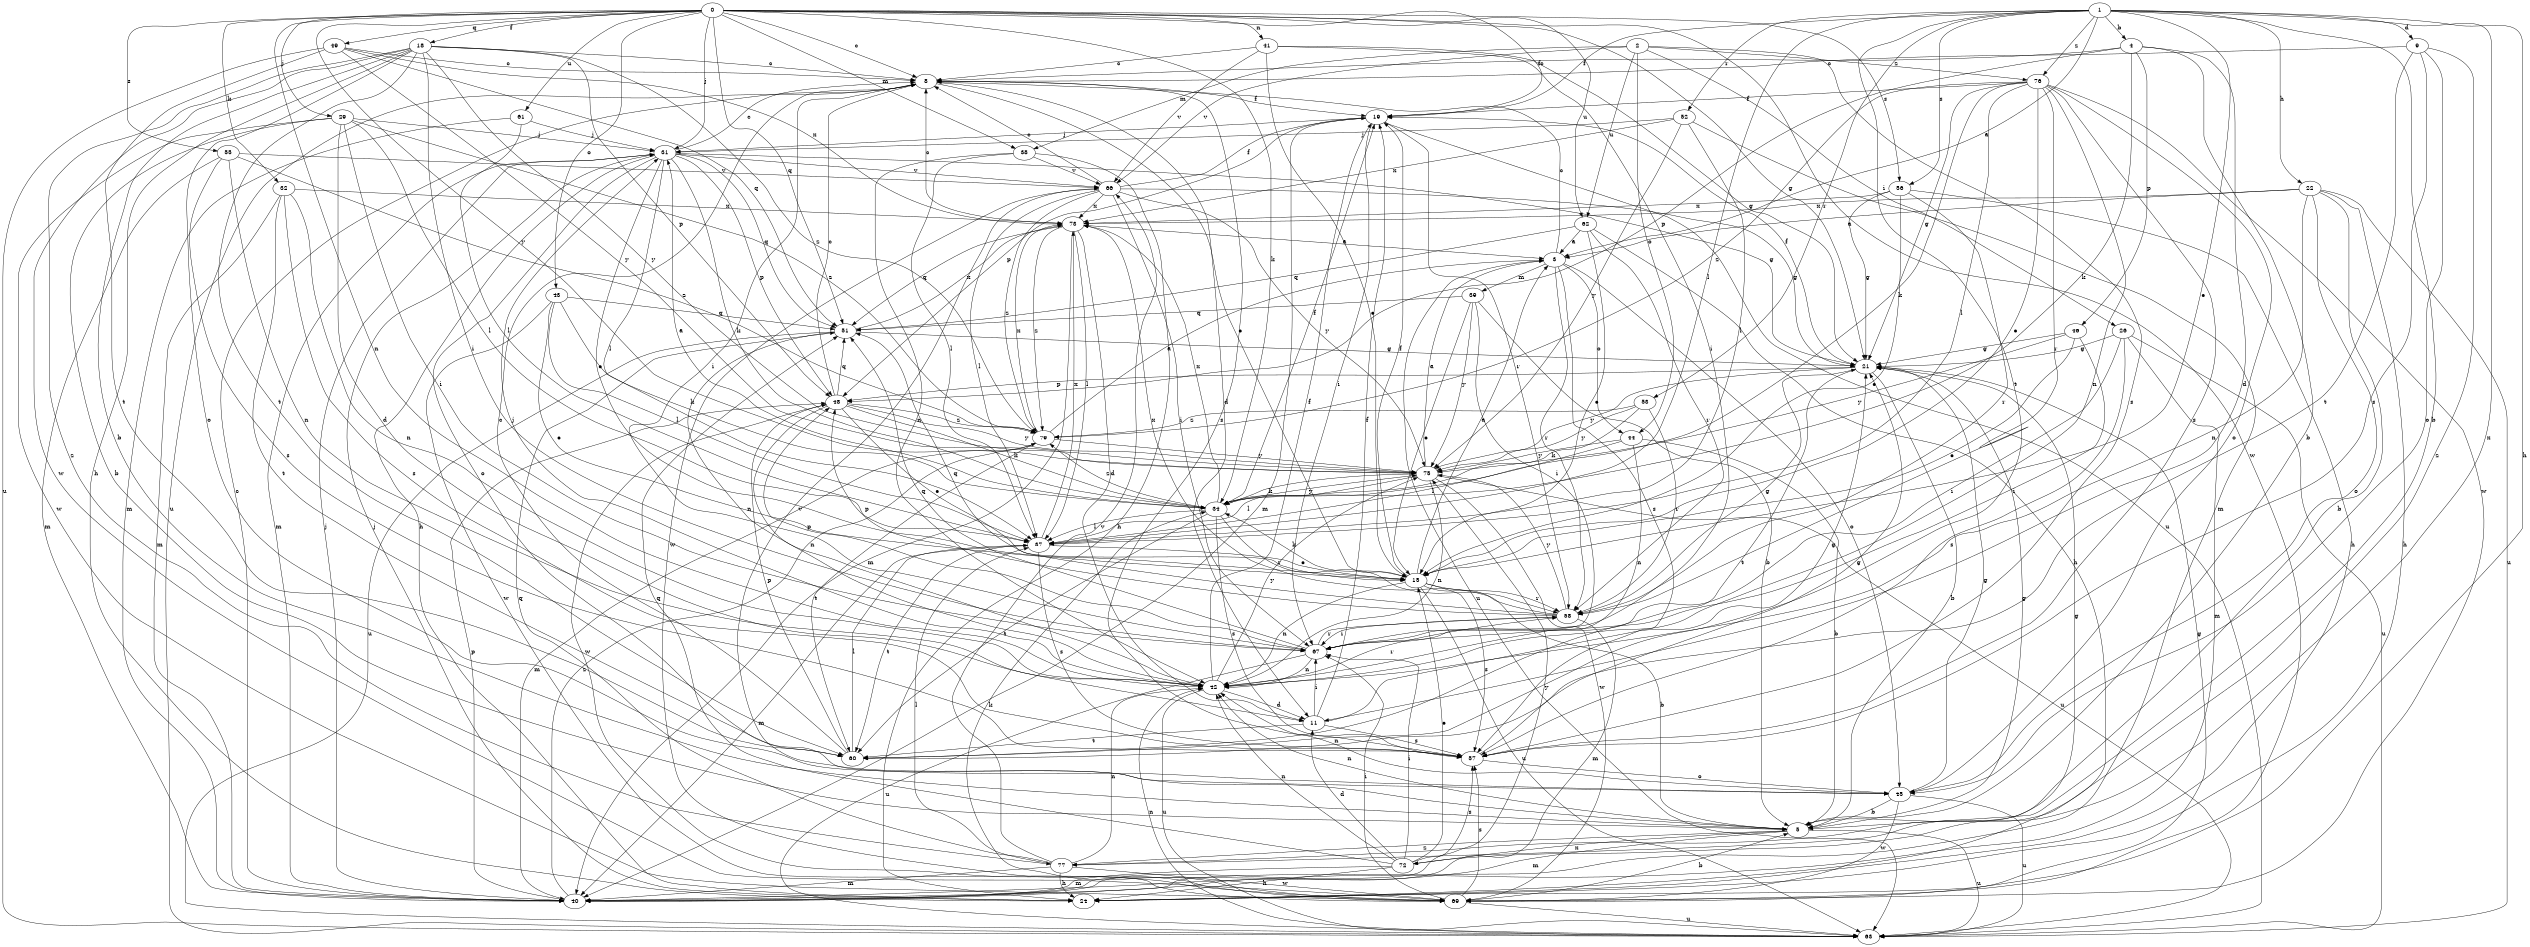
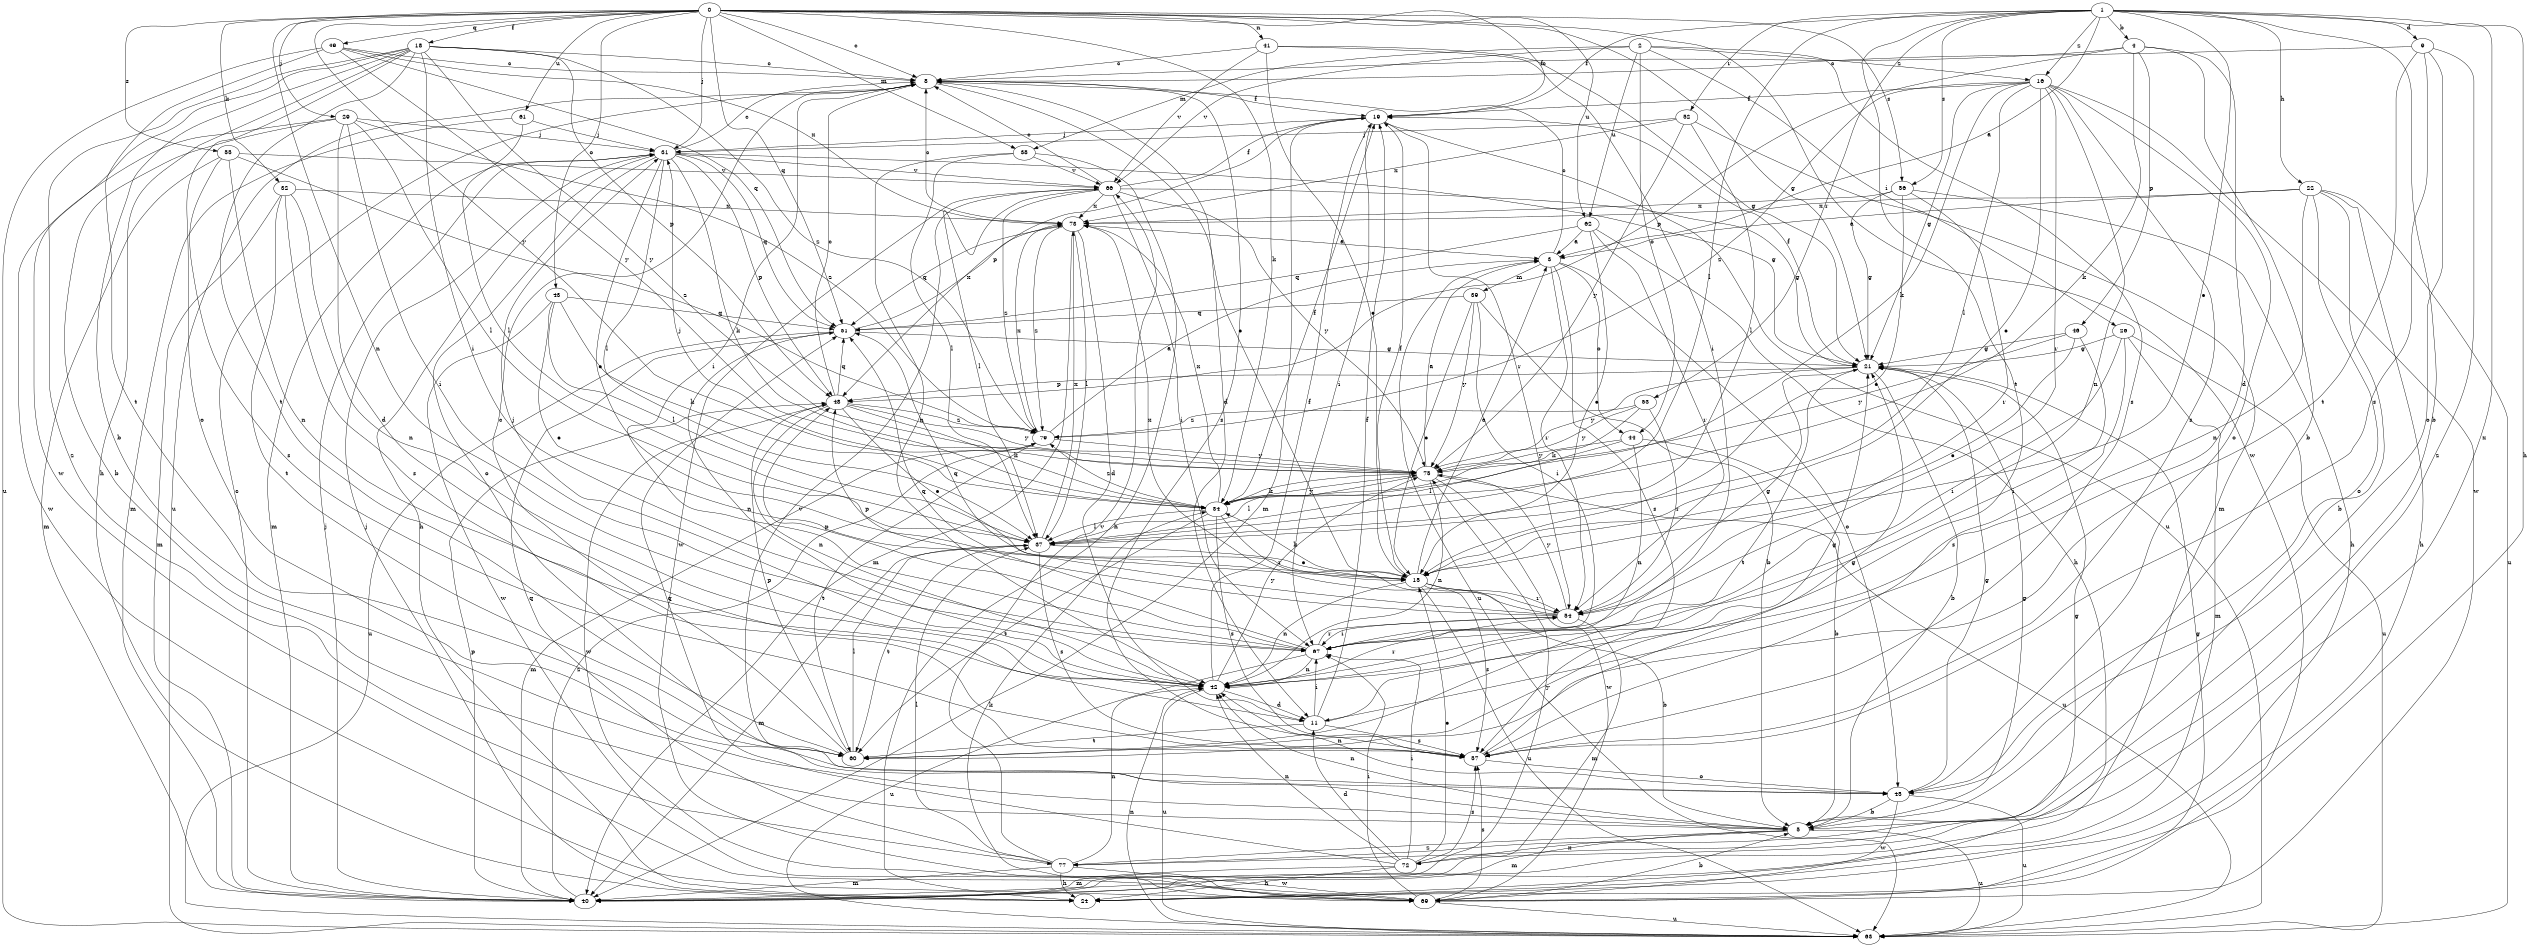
(2038, 82) -> (2040, 82)
(681, 331) -> (680, 331)
(1568, 616) -> (1568, 616)
